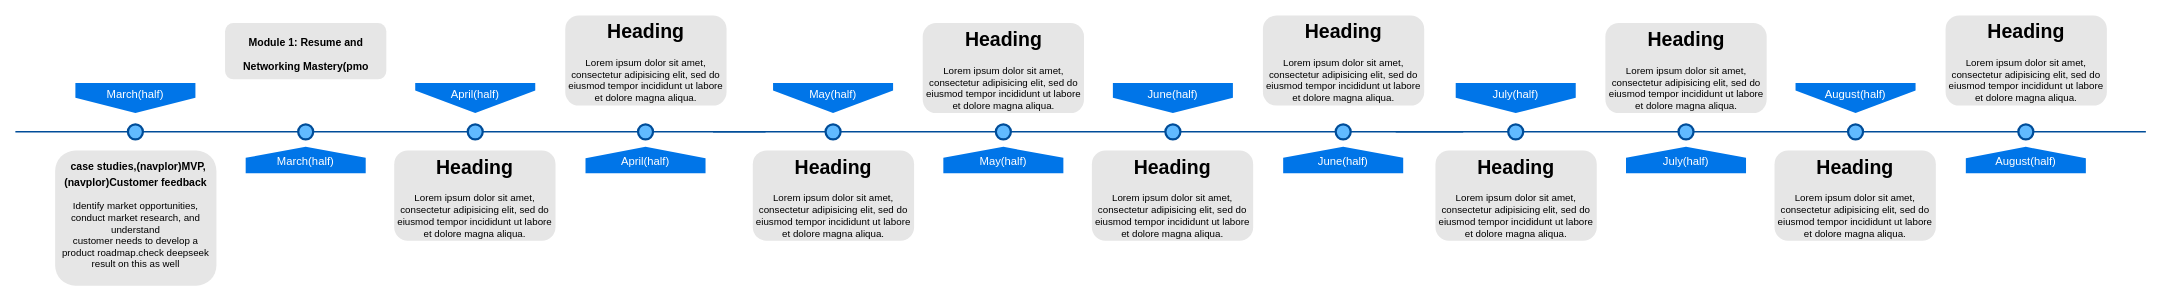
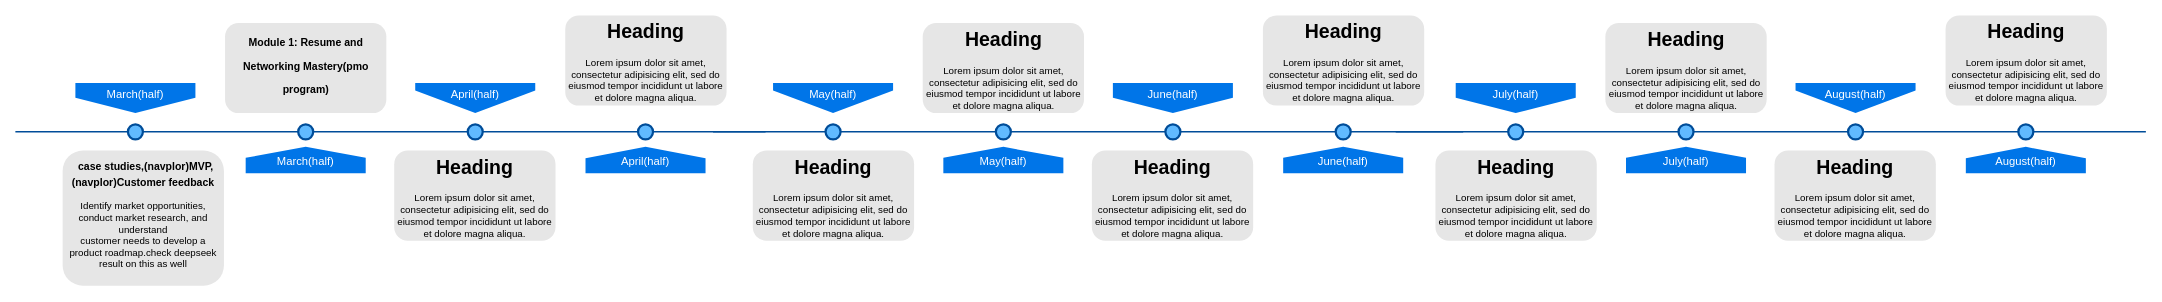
(306, 51) -> (306, 68)
(136, 218) -> (143, 218)
